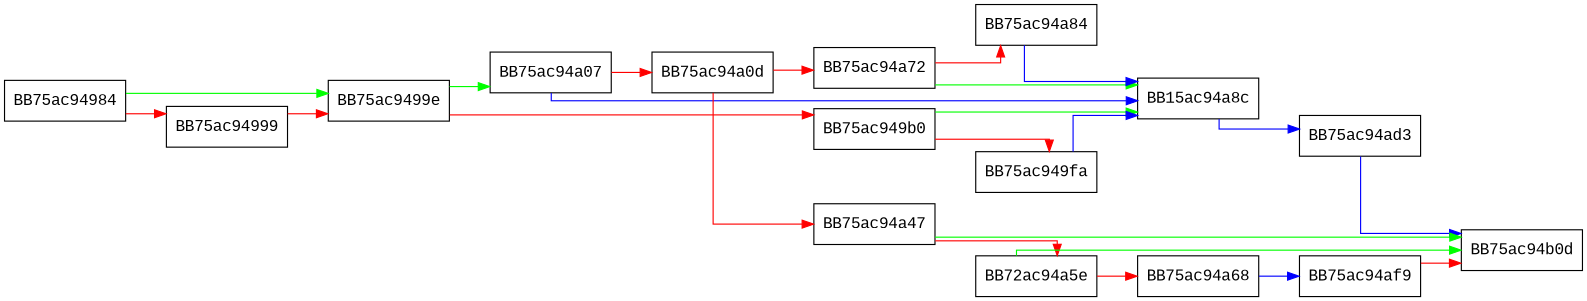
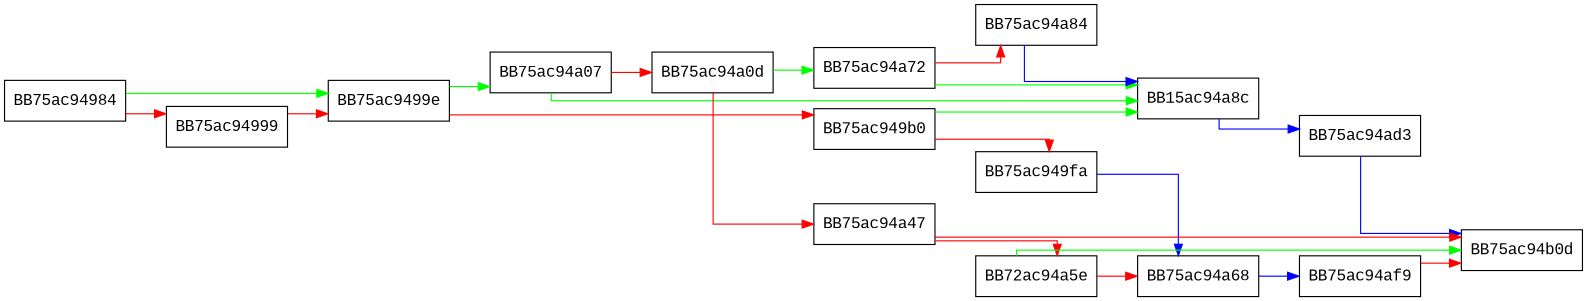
(788, 70) -> (788, 70)
(835, 101) -> (835, 101)
(1073, 120) -> (1173, 174)
(1192, 237) -> (1192, 237)
